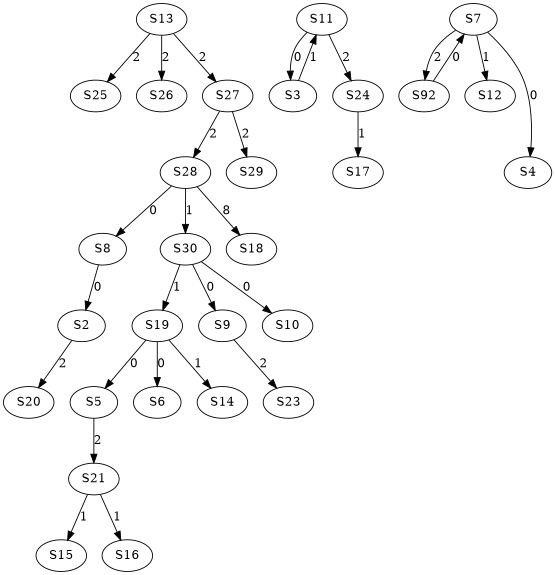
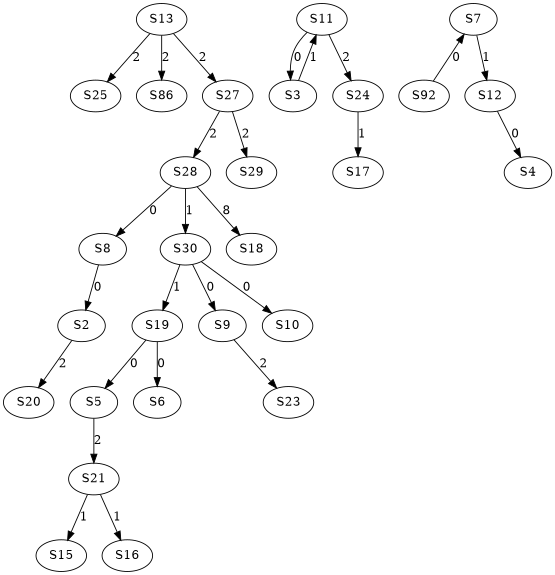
(436, 47) -> none
(525, 84) -> (507, 130)
(162, 96) -> (162, 96)
(222, 402) -> none
